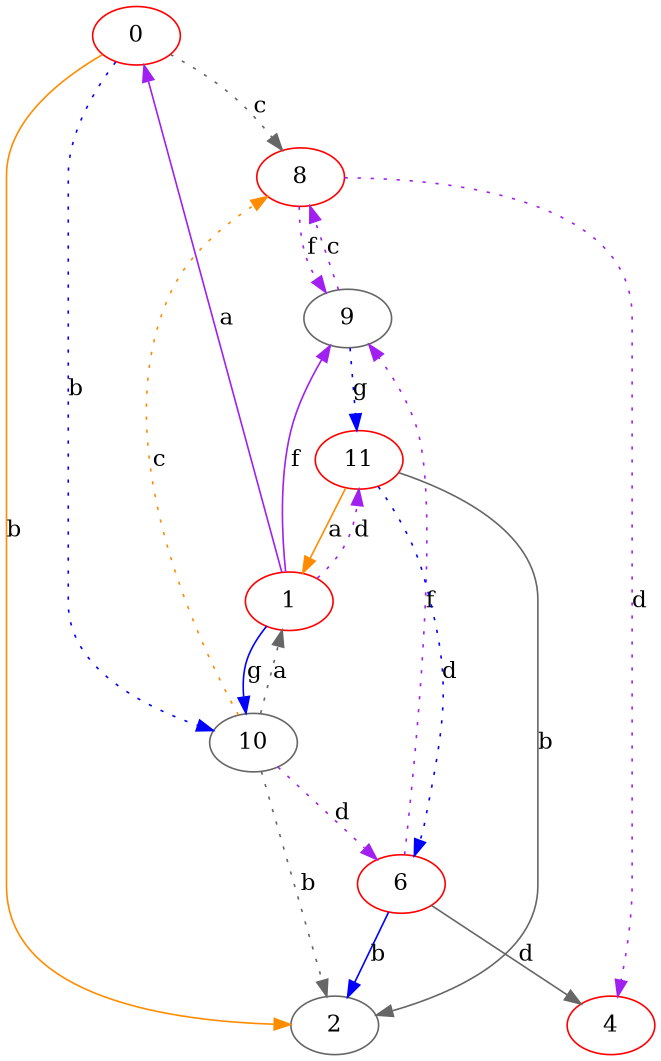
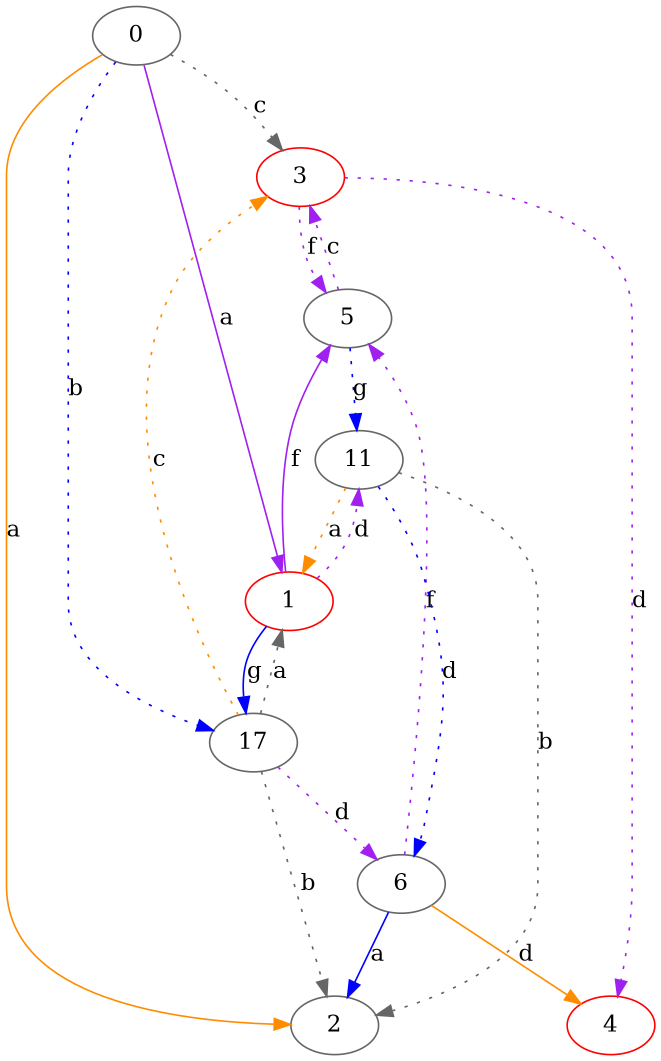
(136, 36) -> (136, 36)
(301, 177) -> (301, 177)
(348, 318) -> (348, 318)
(215, 327) -> (211, 311)
(359, 460) -> (359, 460)
(328, 523) -> (328, 523)
(15, 531) -> (14, 531)
(254, 743) -> (254, 743)
(538, 745) -> (538, 745)
(401, 884) -> (401, 884)
(496, 948) -> (496, 948)
(379, 955) -> (378, 955)
